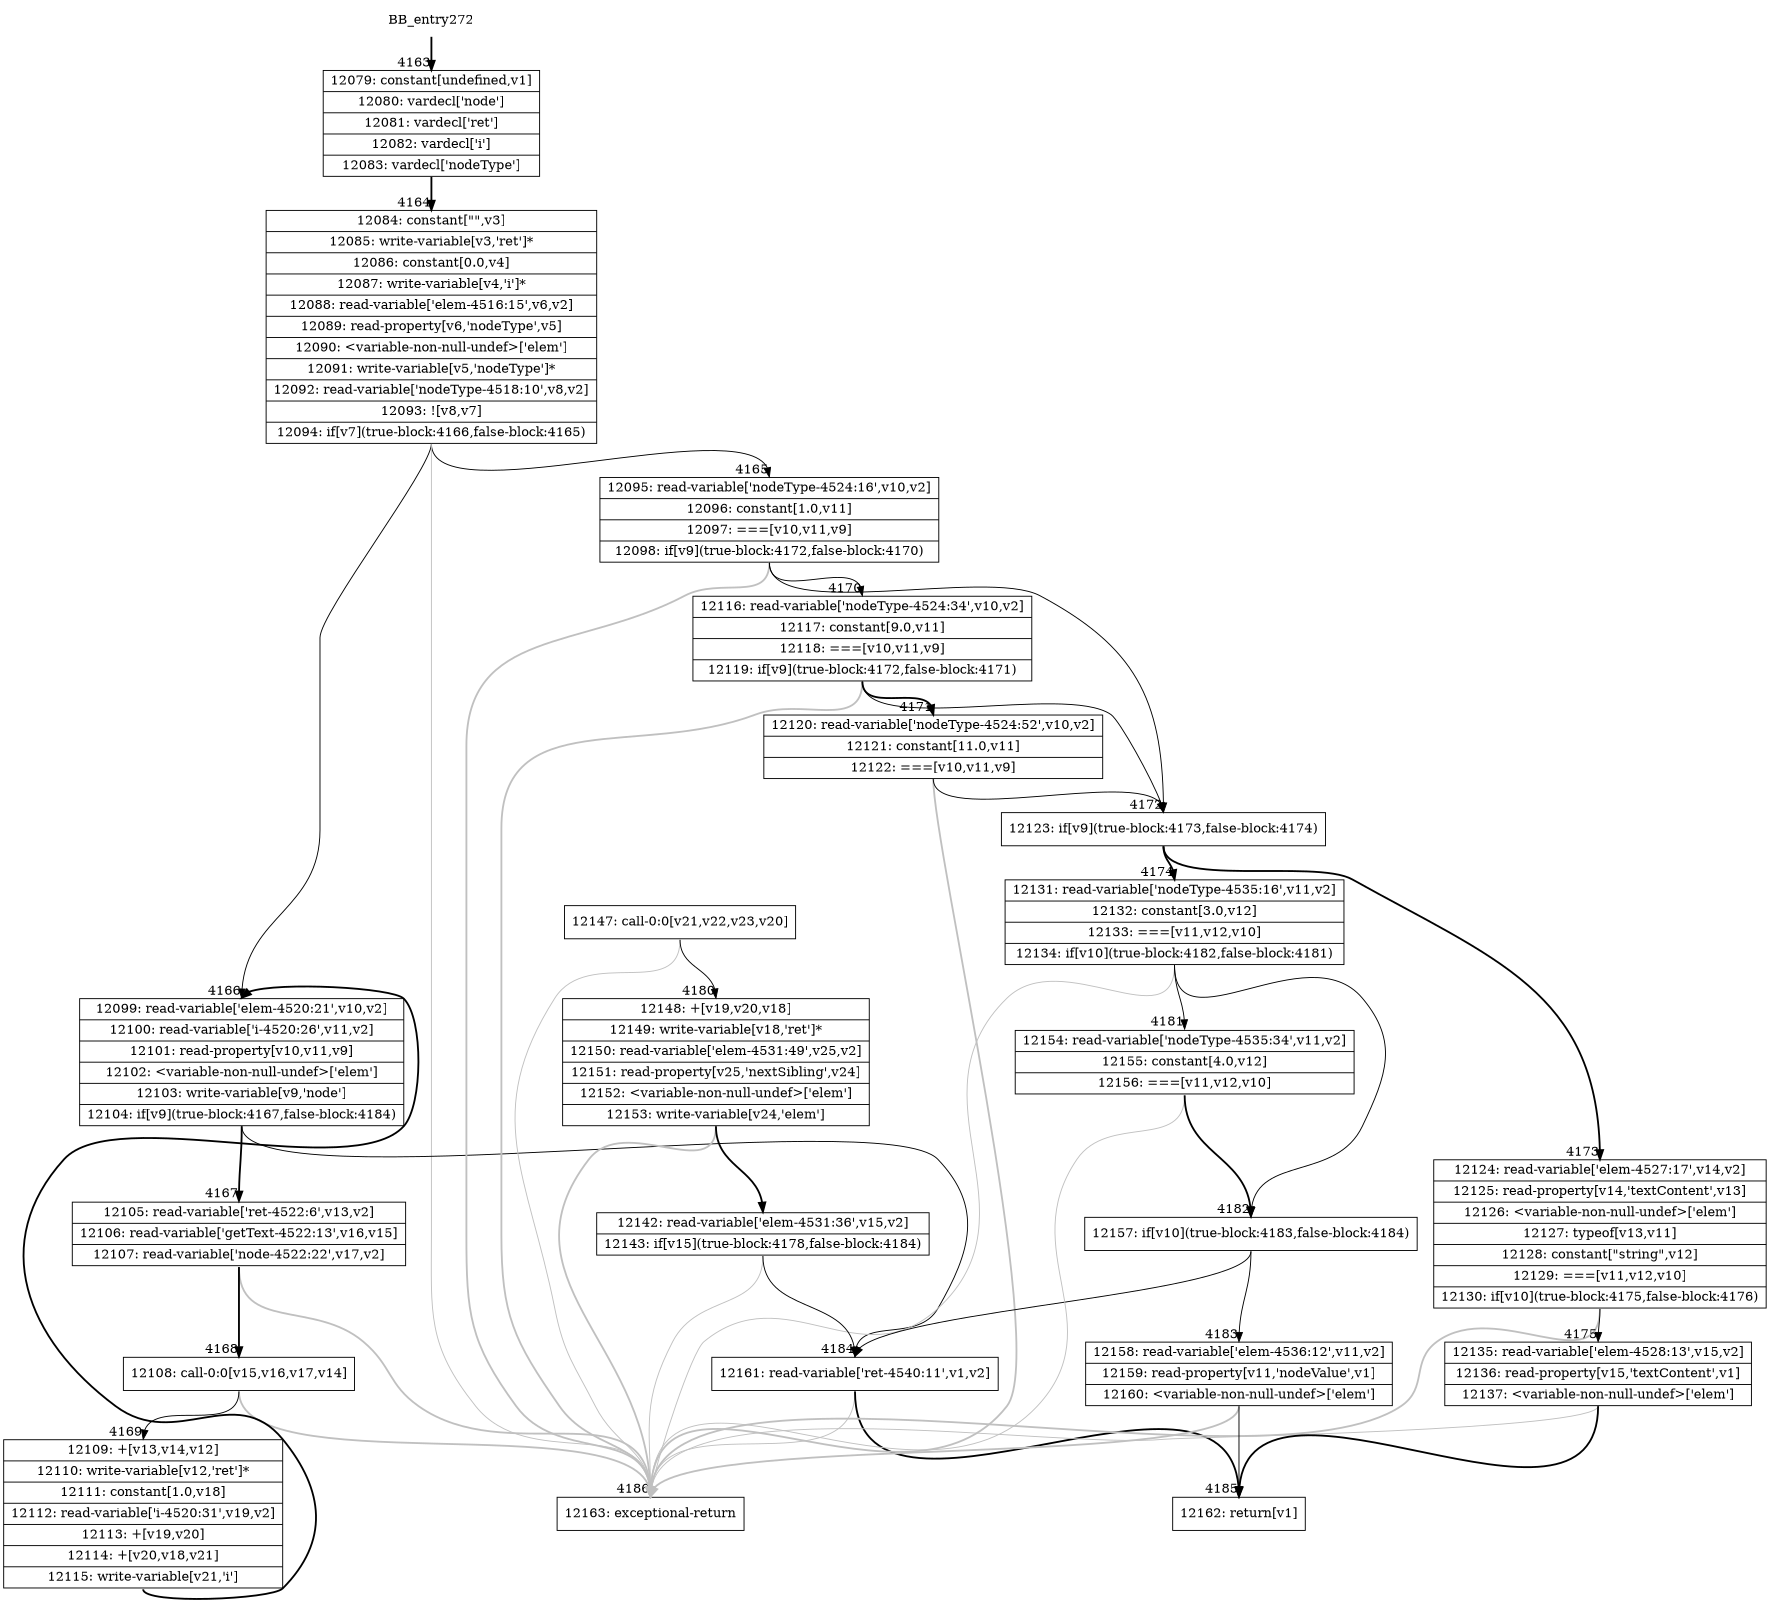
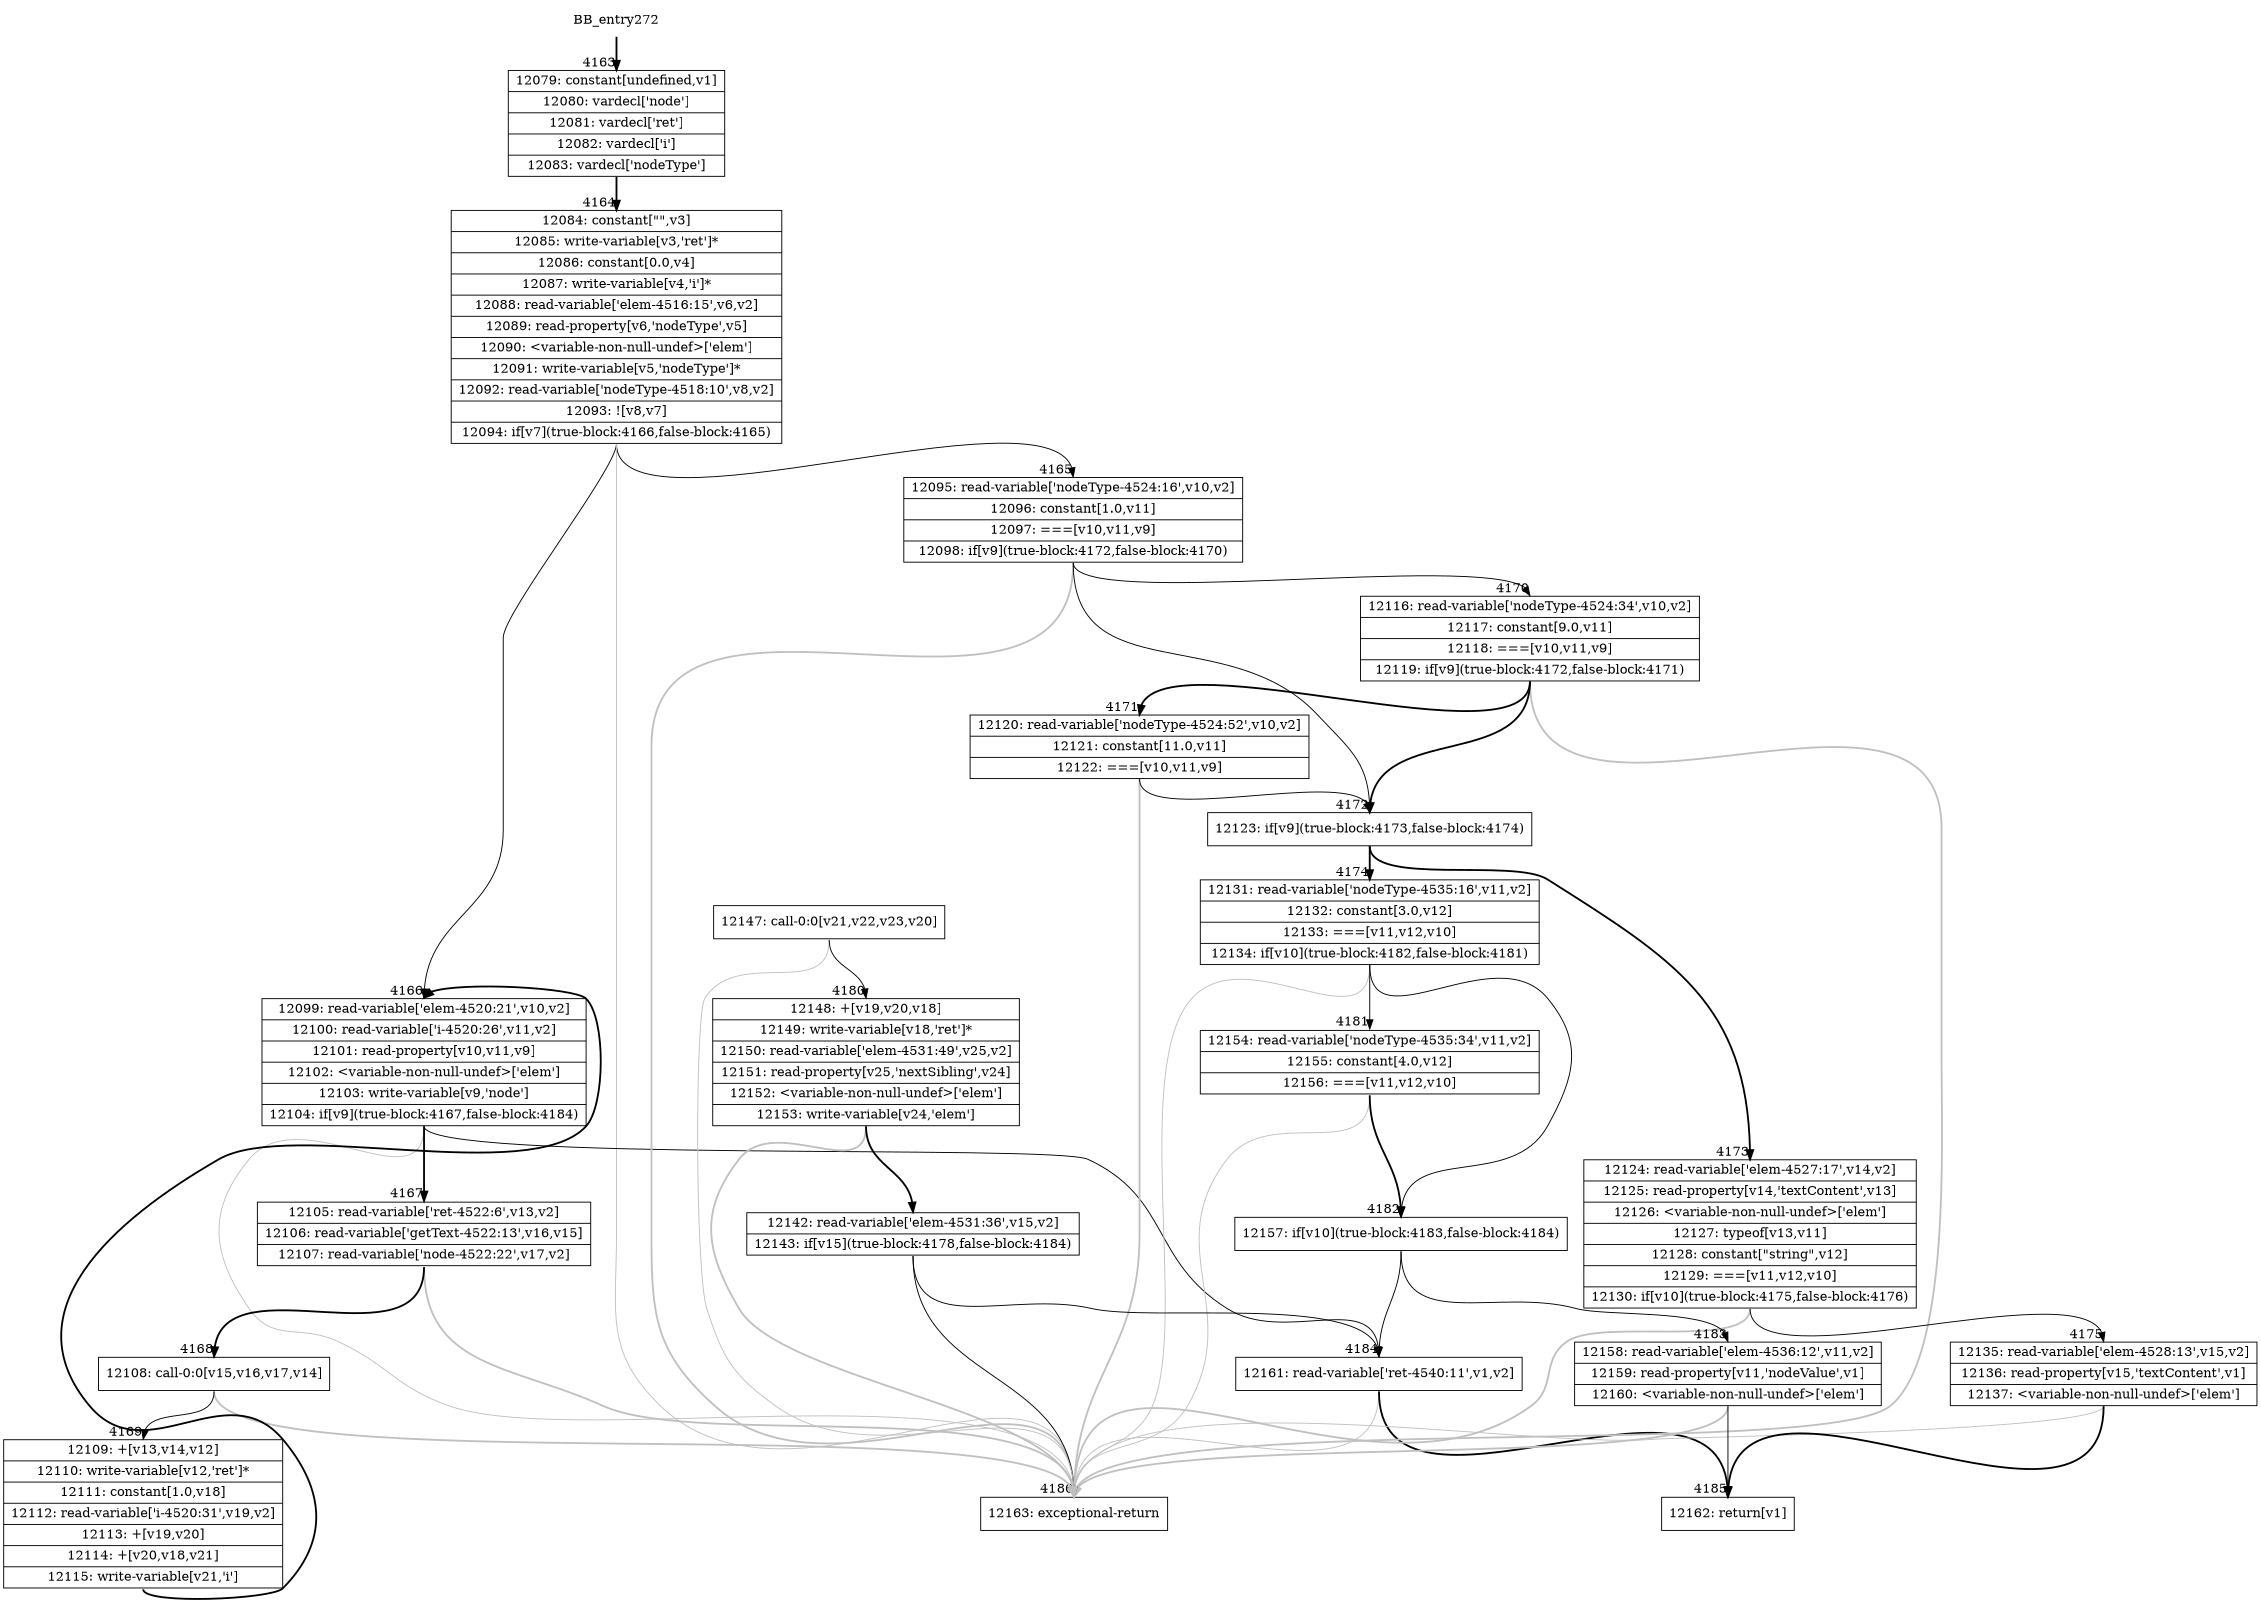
(1033, 704) -> (1454, 746)
(669, 1350) -> (990, 1373)
none -> (477, 1411)
